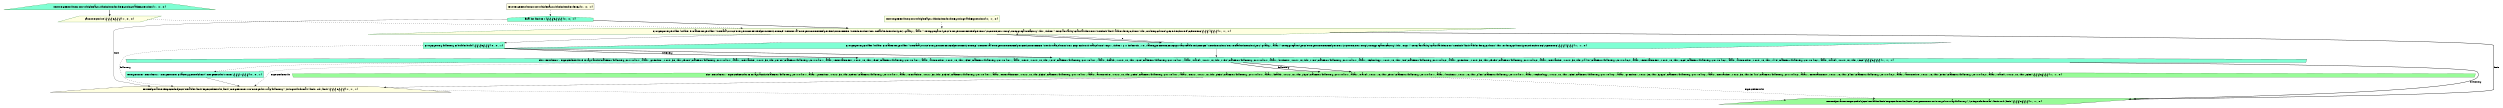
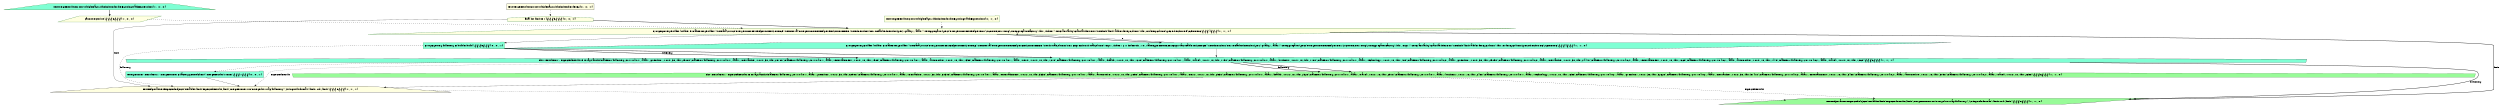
(550, 19) -> (550, 19)
